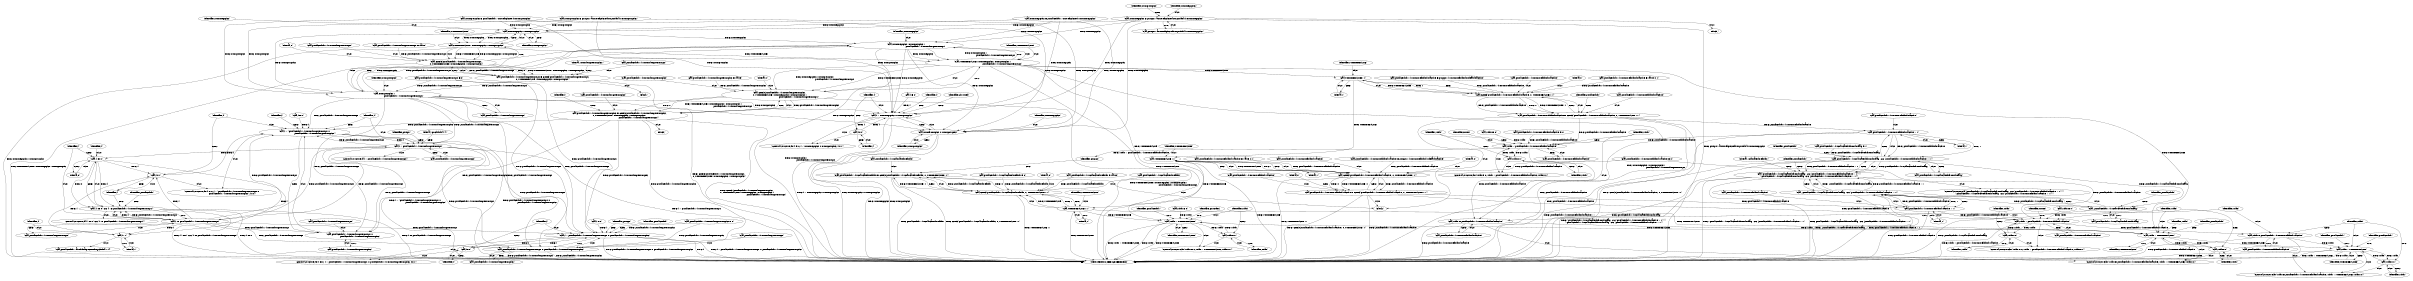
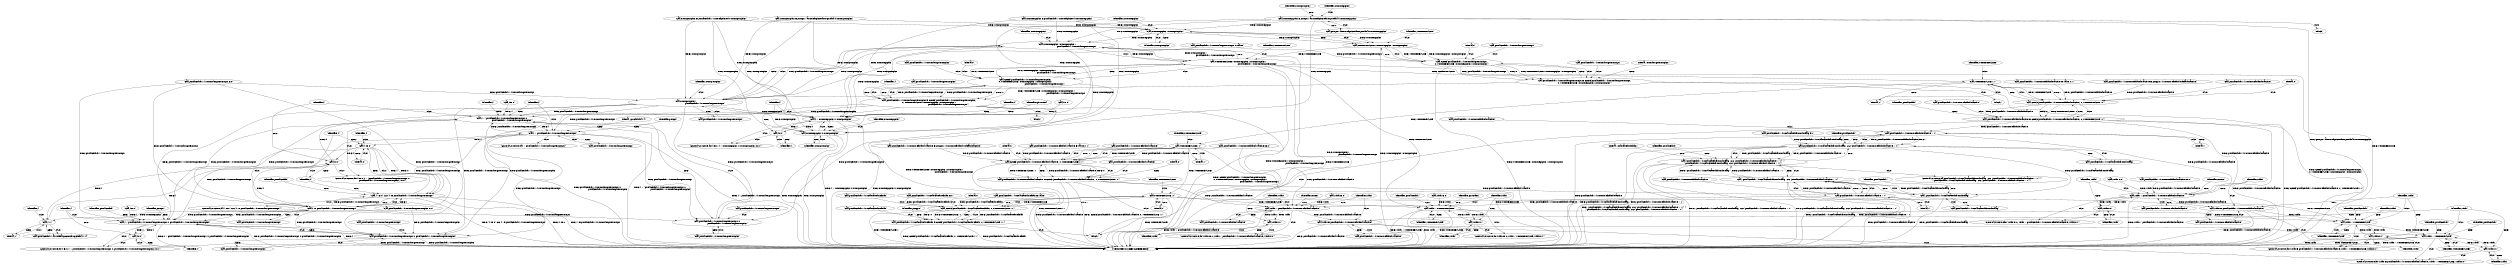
(335, 35) -> (958, 51)
(715, 78) -> none
(938, 132) -> (820, 133)
(1300, 149) -> (1868, 246)
(309, 182) -> (174, 183)
(171, 228) -> (150, 215)
none -> (47, 231)
